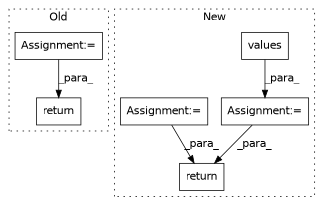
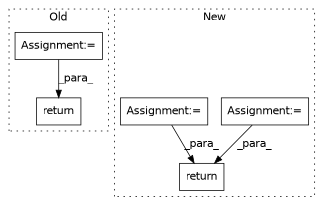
(265, 46) -> none
